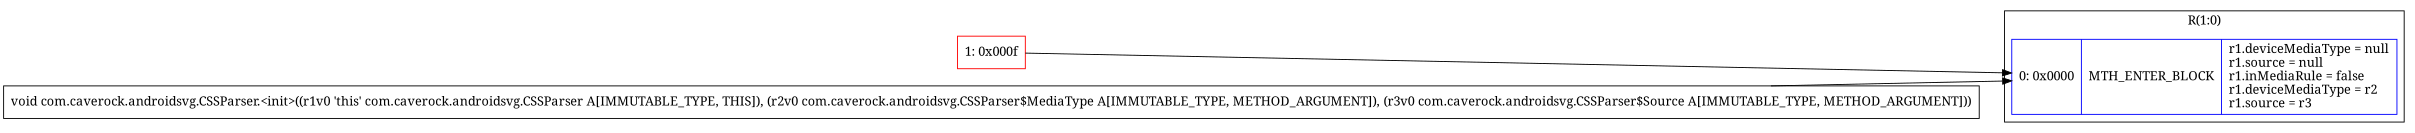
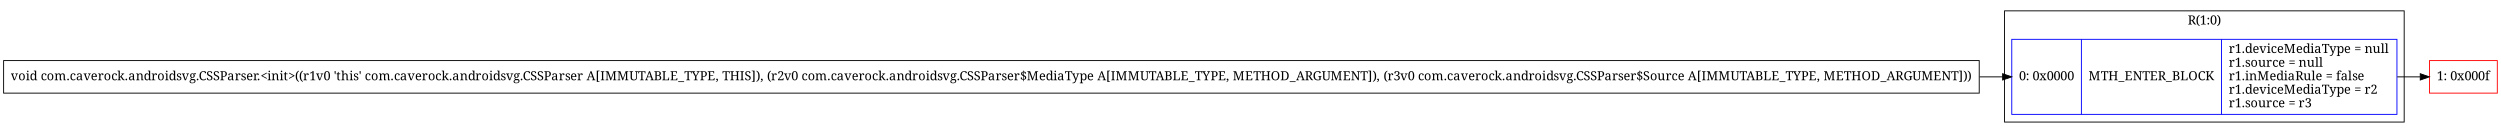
(1514, 63) -> (2410, 77)
